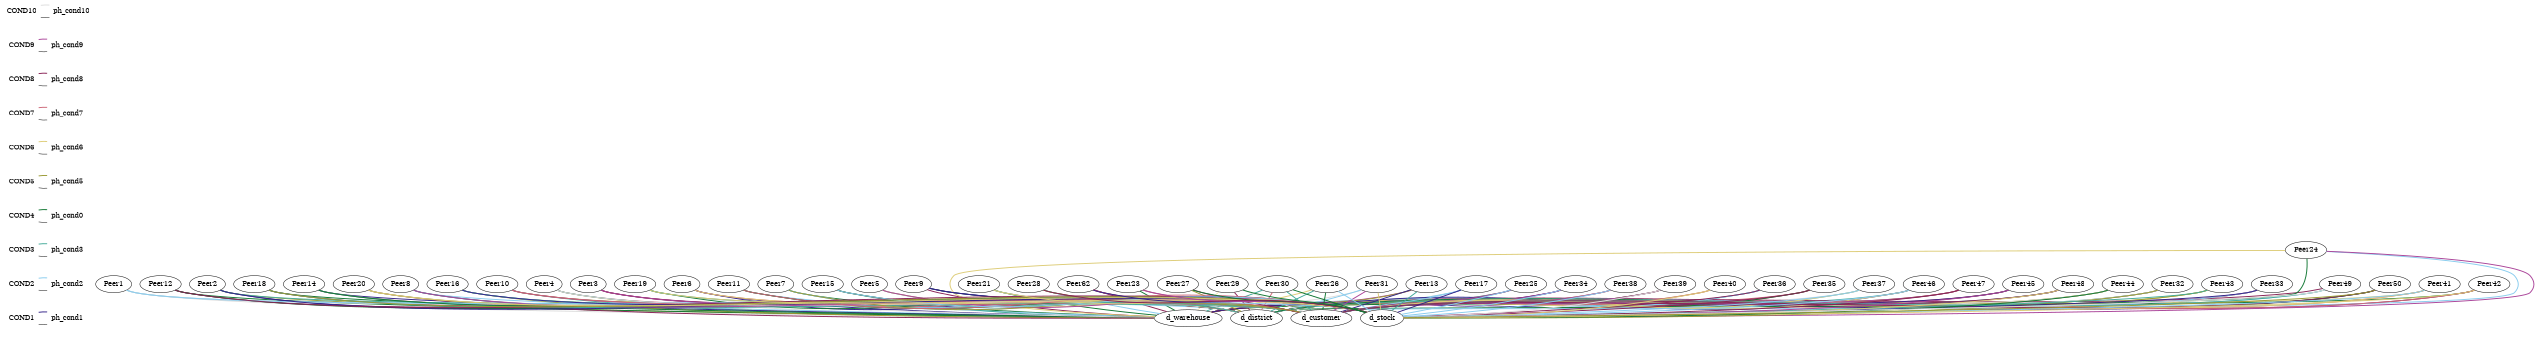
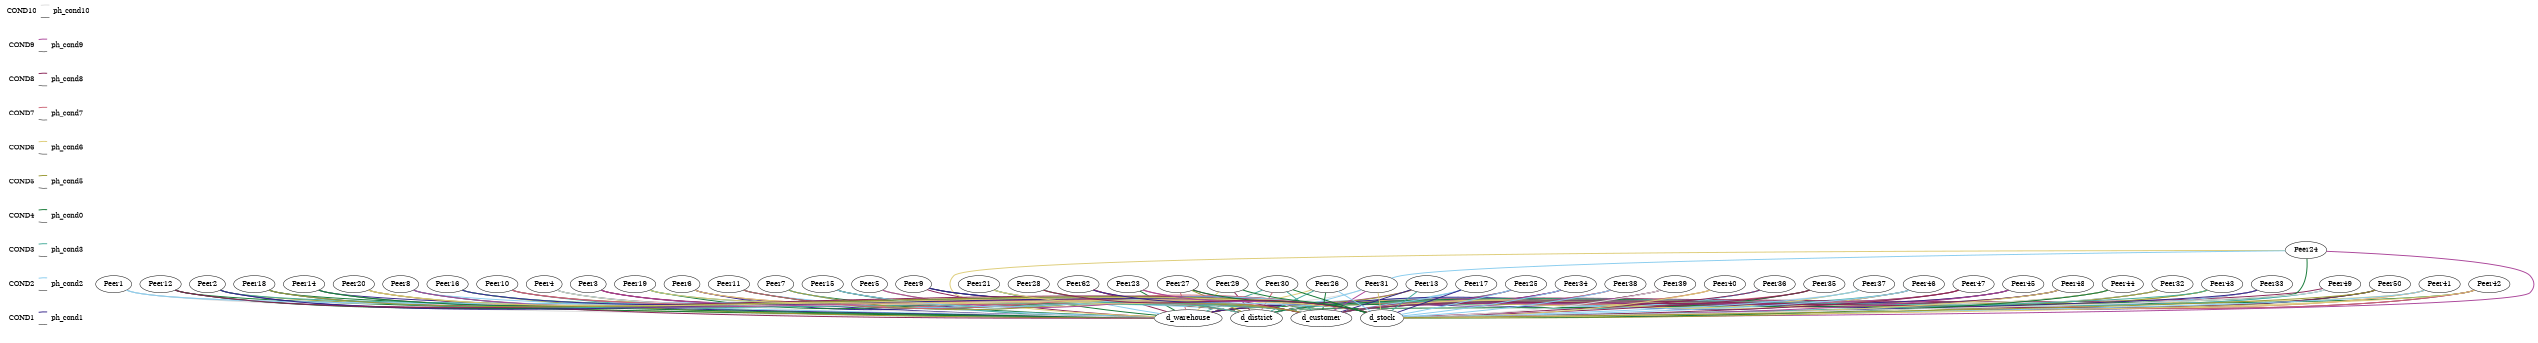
none -> (1183, 301)
(1208, 301) -> (1208, 301)
(2034, 308) -> (1838, 258)
